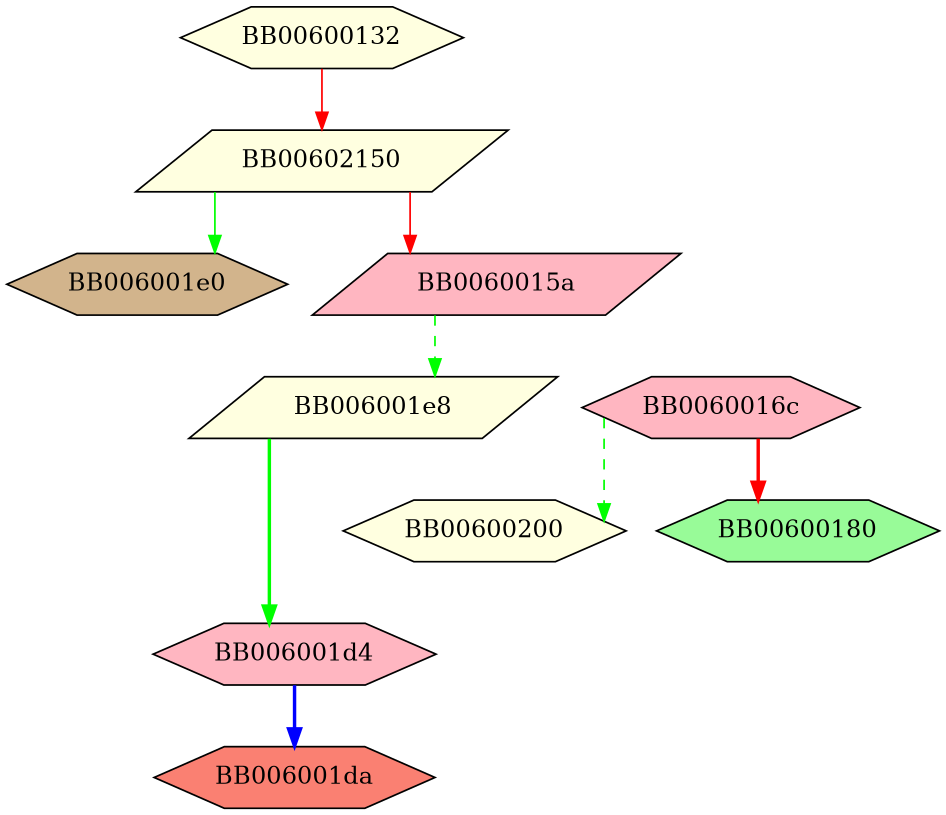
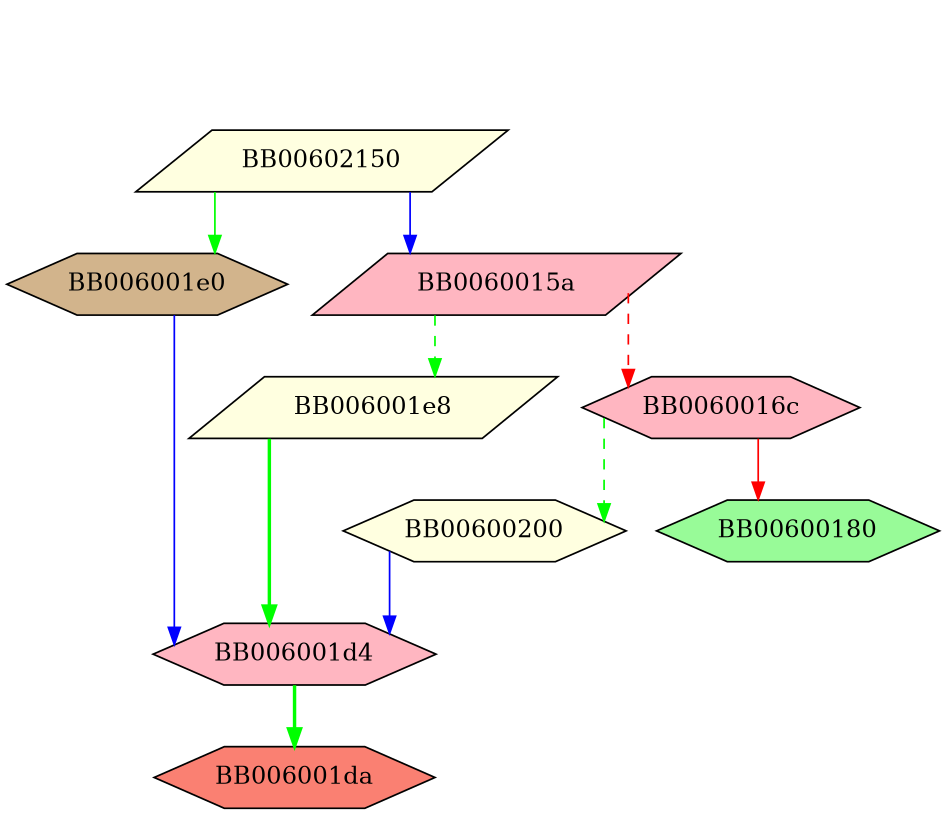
(322, 38) -> none
(410, 214) -> (410, 214)
none -> (628, 331)
(758, 460) -> (758, 460)
none -> (174, 471)
none -> (390, 584)
(295, 707) -> (295, 707)
